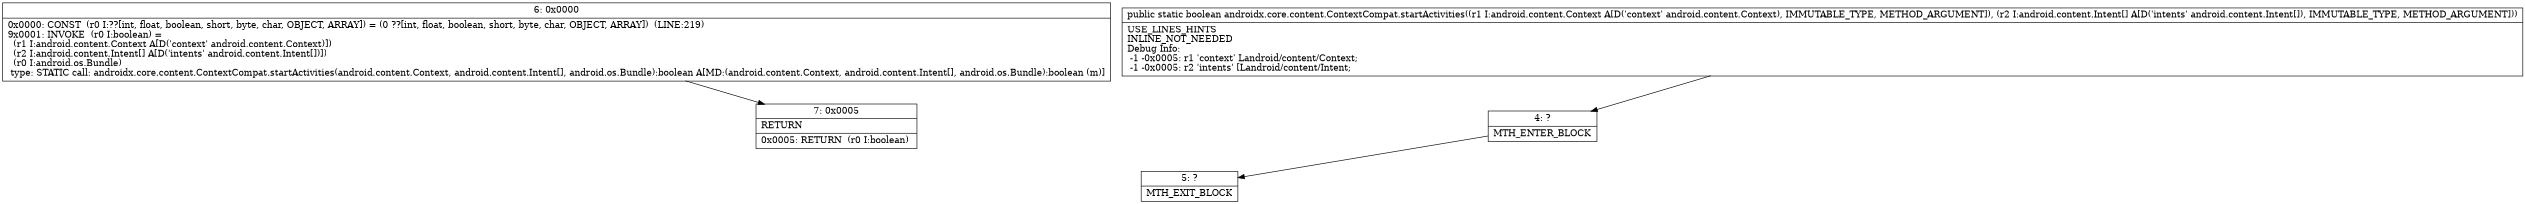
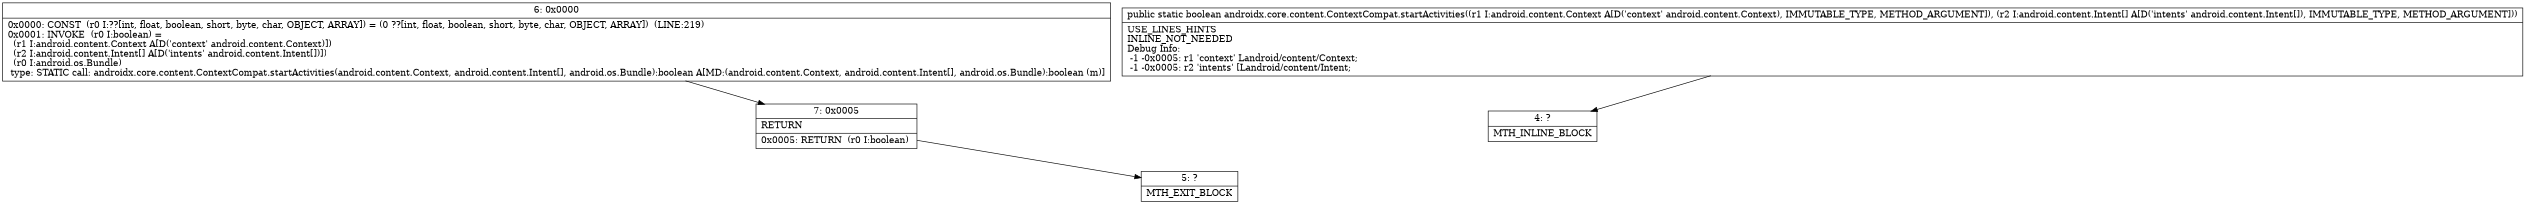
(87, 35) -> (87, 35)
(1542, 134) -> (1543, 134)
(1366, 156) -> (1026, 158)
